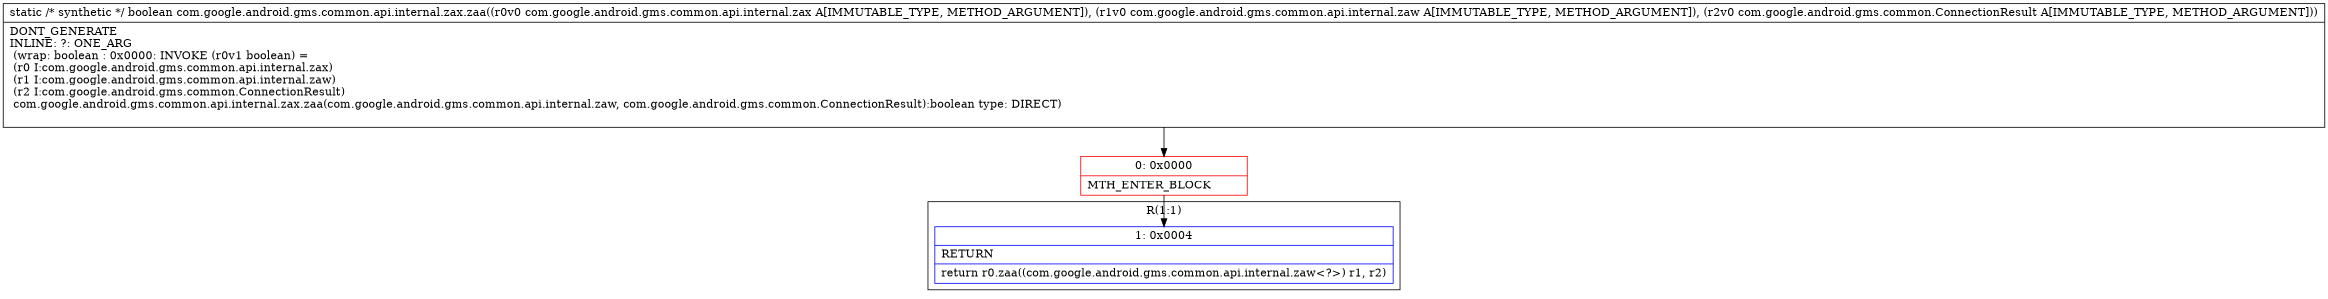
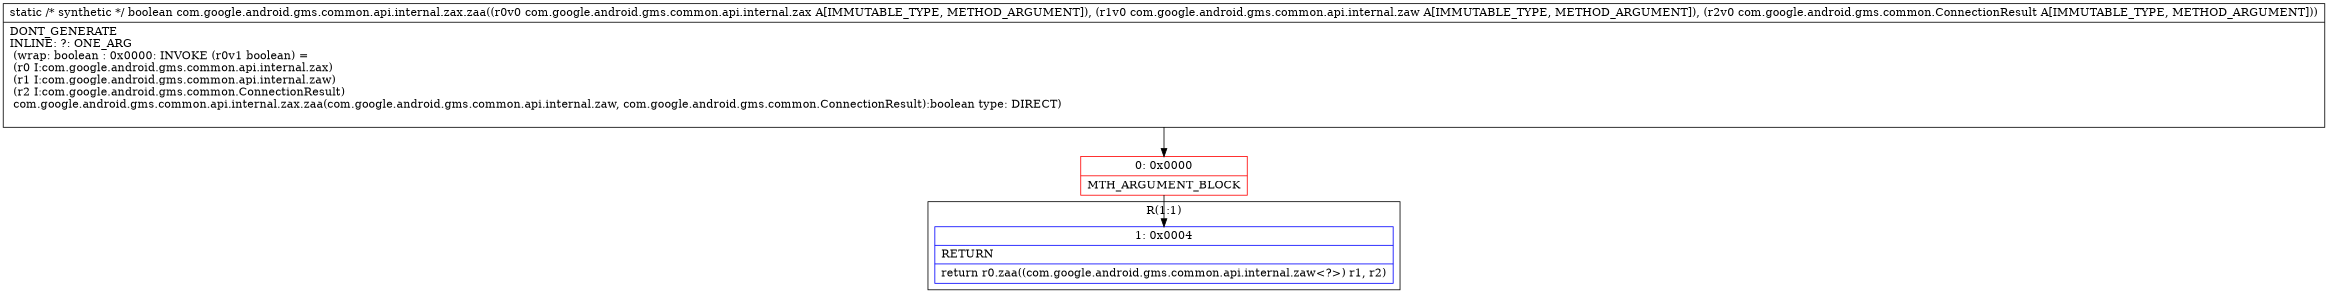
(1149, 185) -> (1164, 185)
